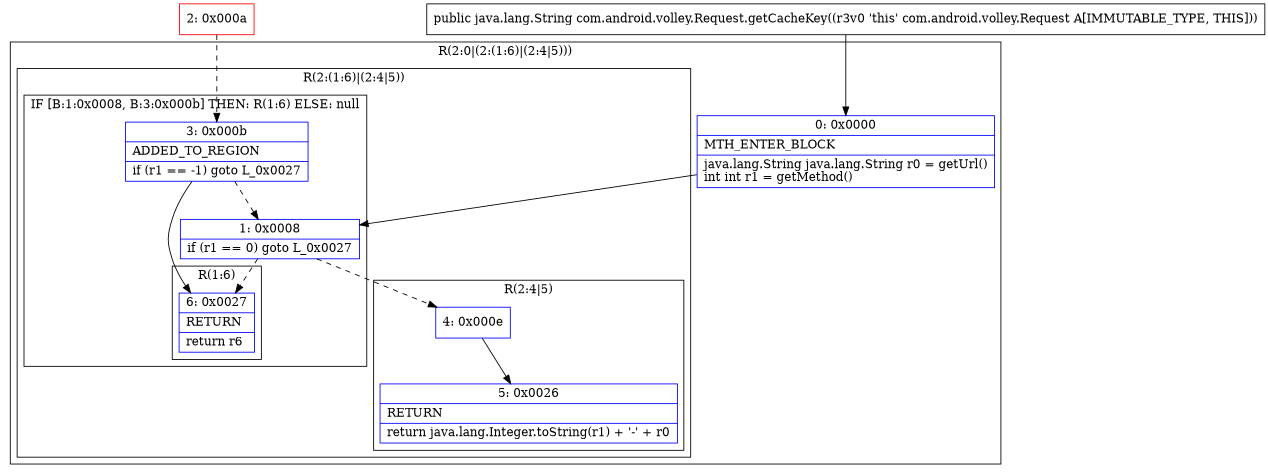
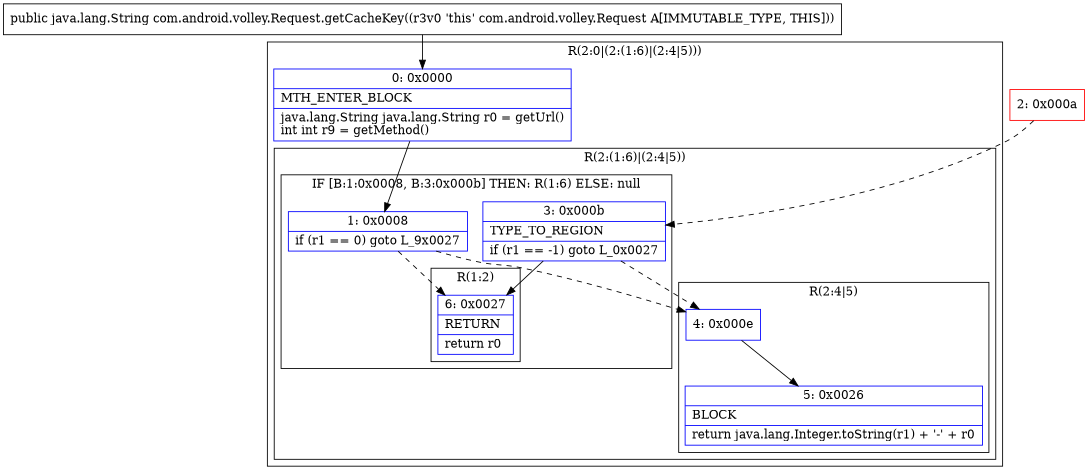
(196, 151) -> (547, 231)
(779, 177) -> (355, 131)
(244, 197) -> (656, 283)
(270, 249) -> (378, 241)
(217, 276) -> (476, 278)
(215, 342) -> (473, 344)
(415, 413) -> (714, 415)
